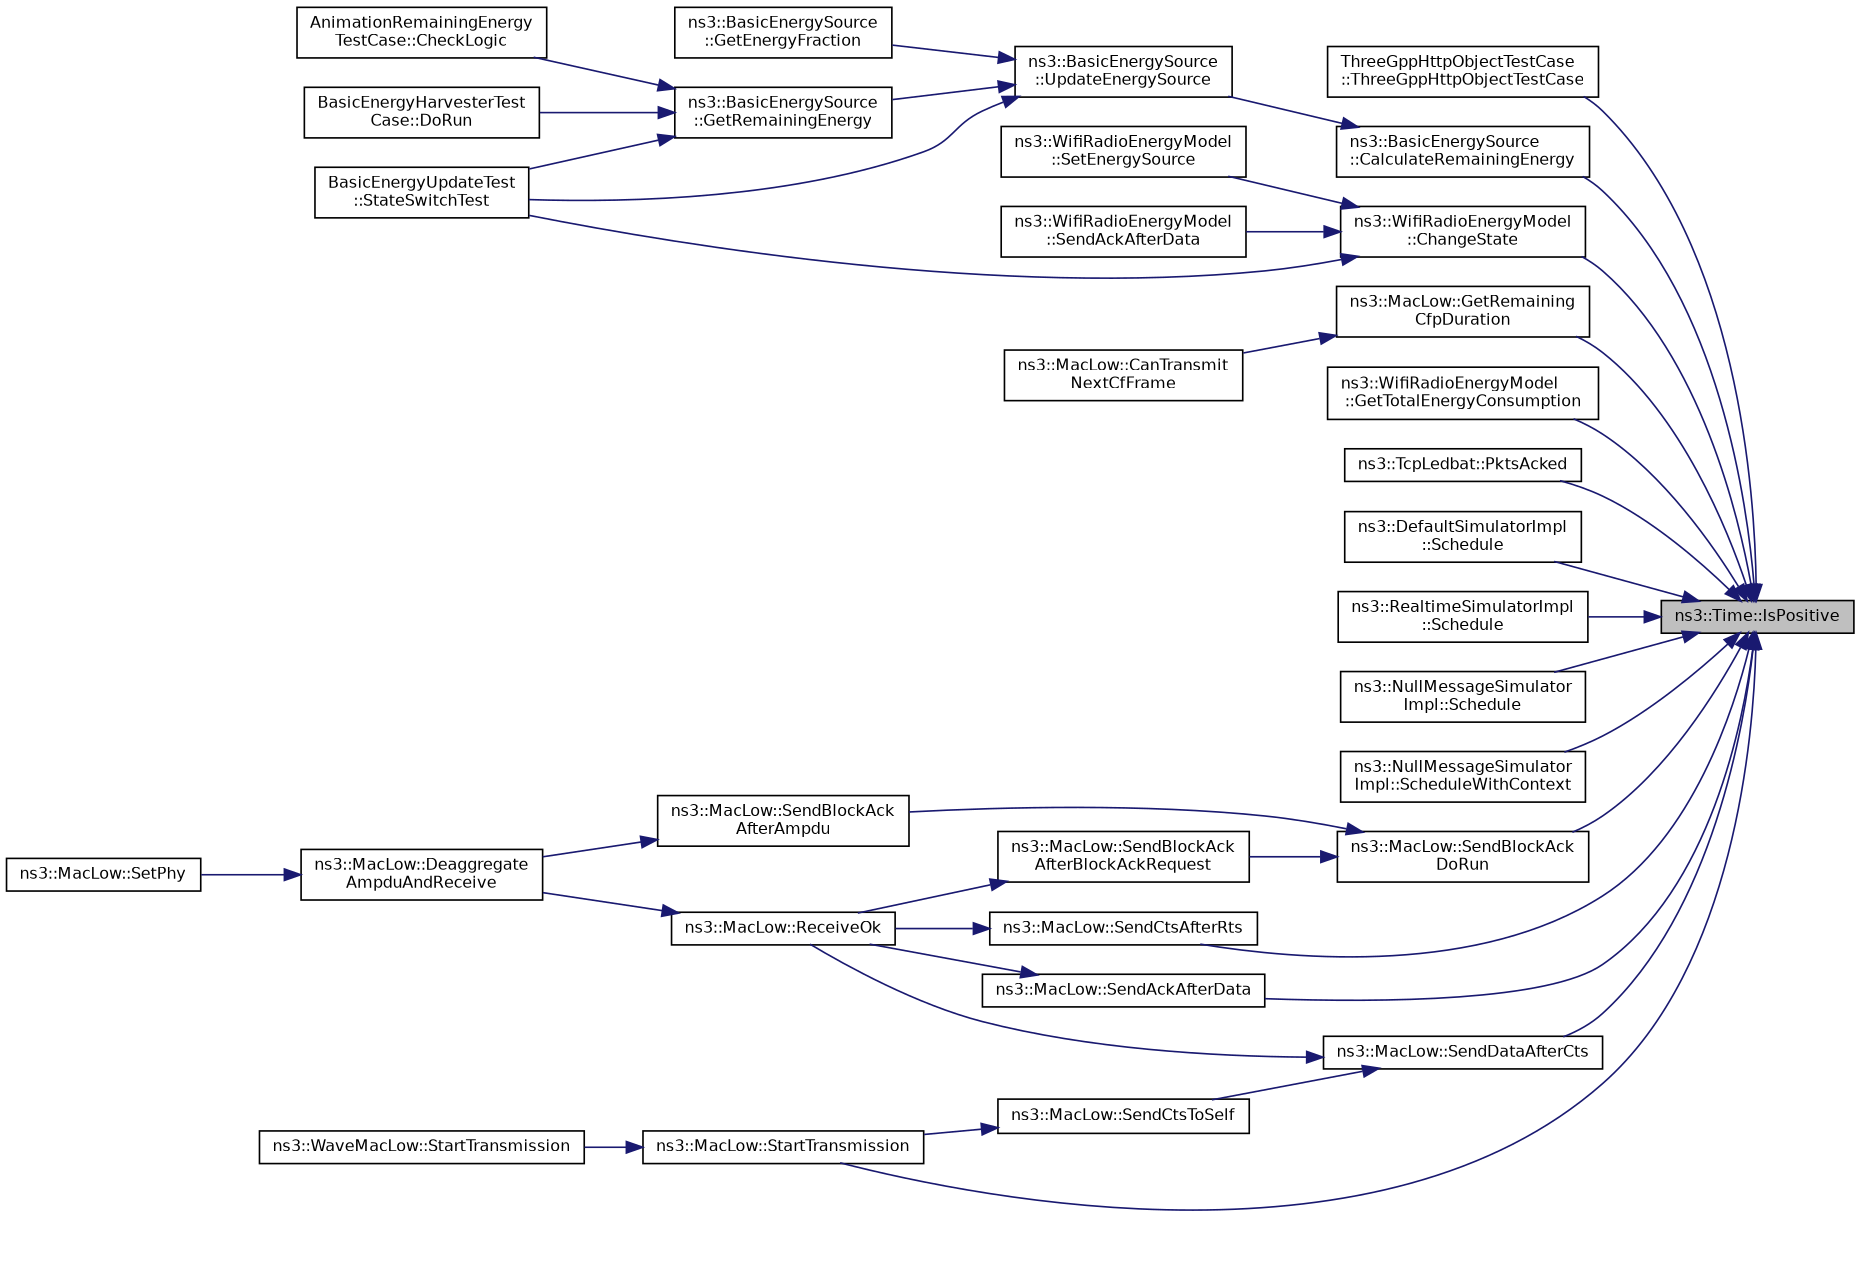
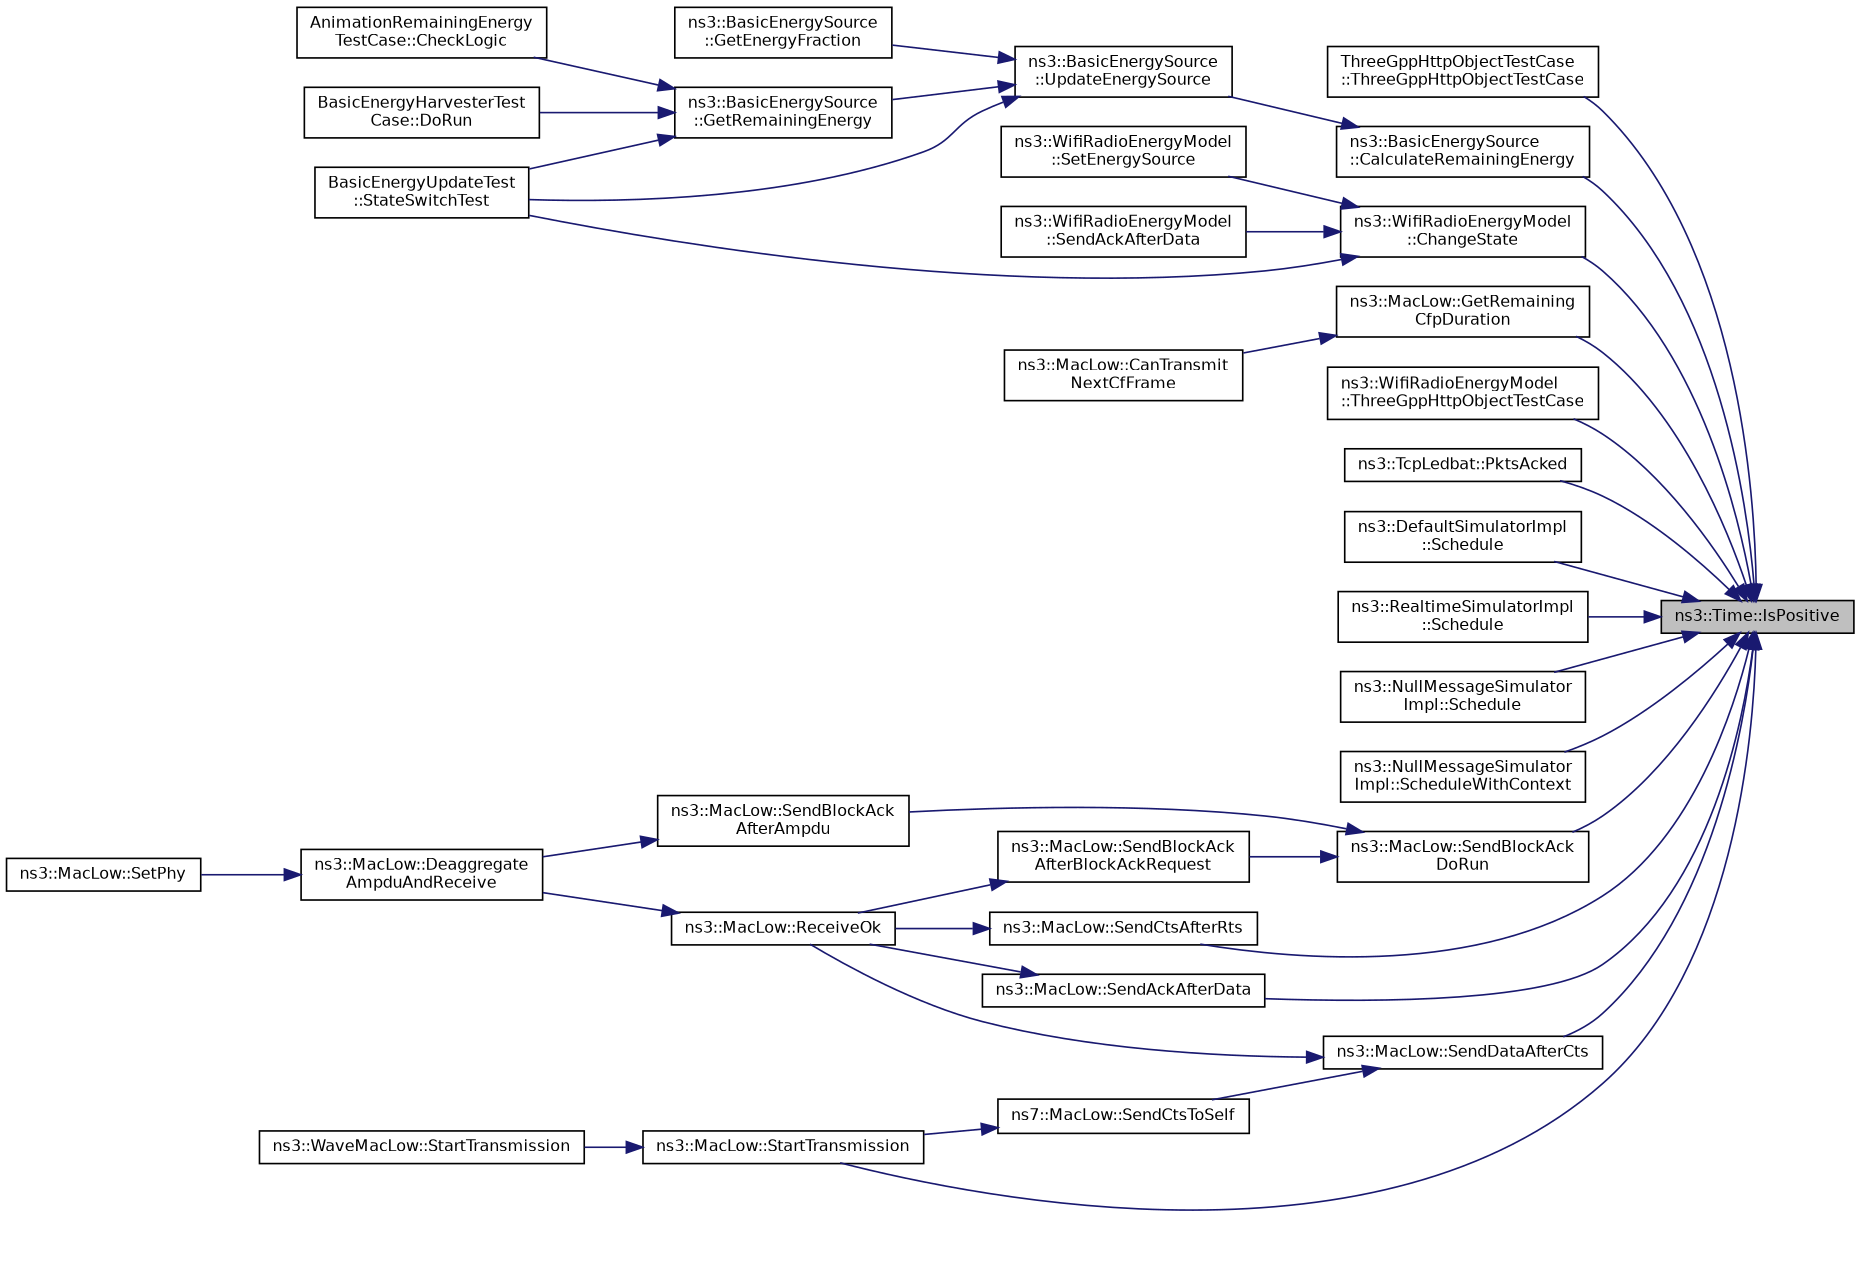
(1463, 393) -> (1463, 393)
(1124, 1116) -> (1124, 1116)
